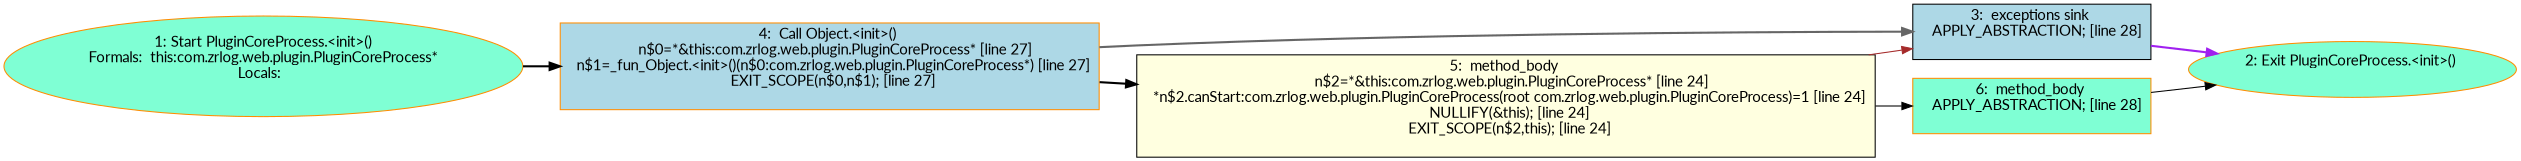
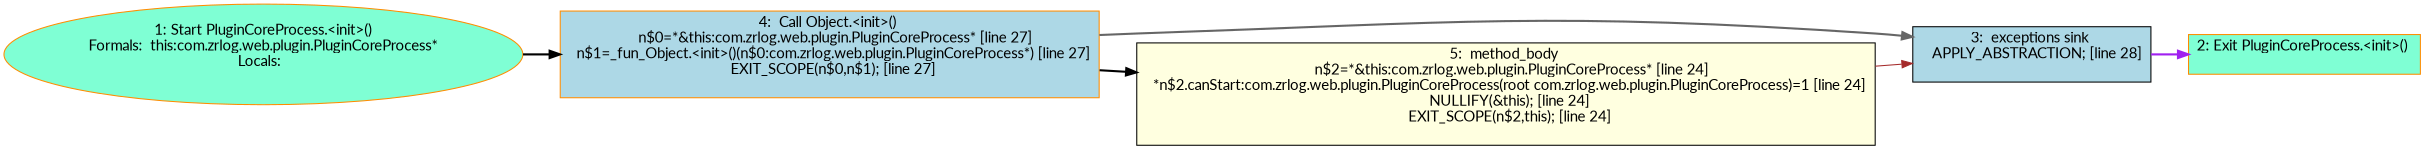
(2353, 69) -> (2304, 54)
(2032, 106) -> none
